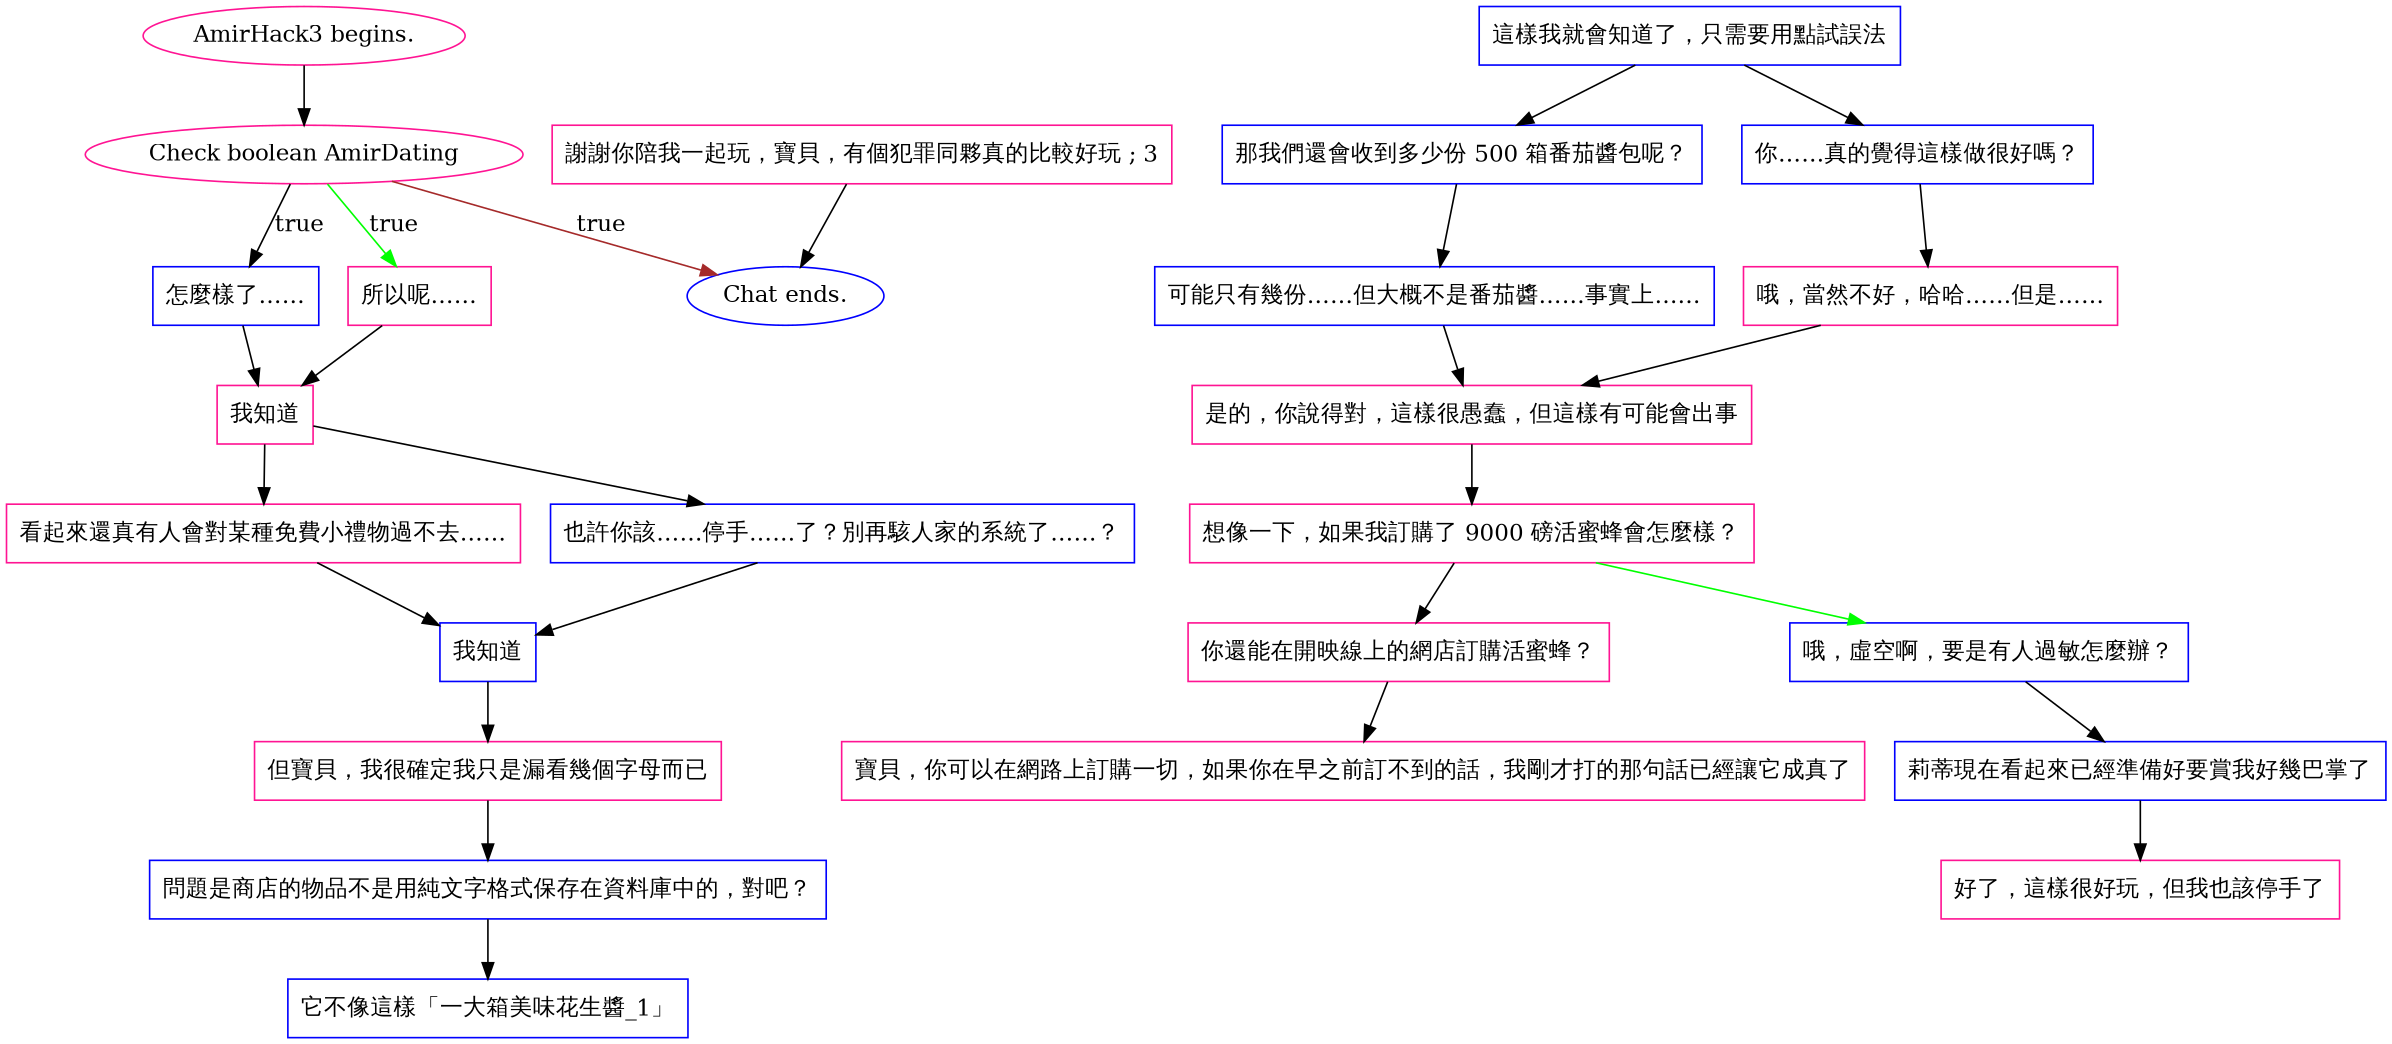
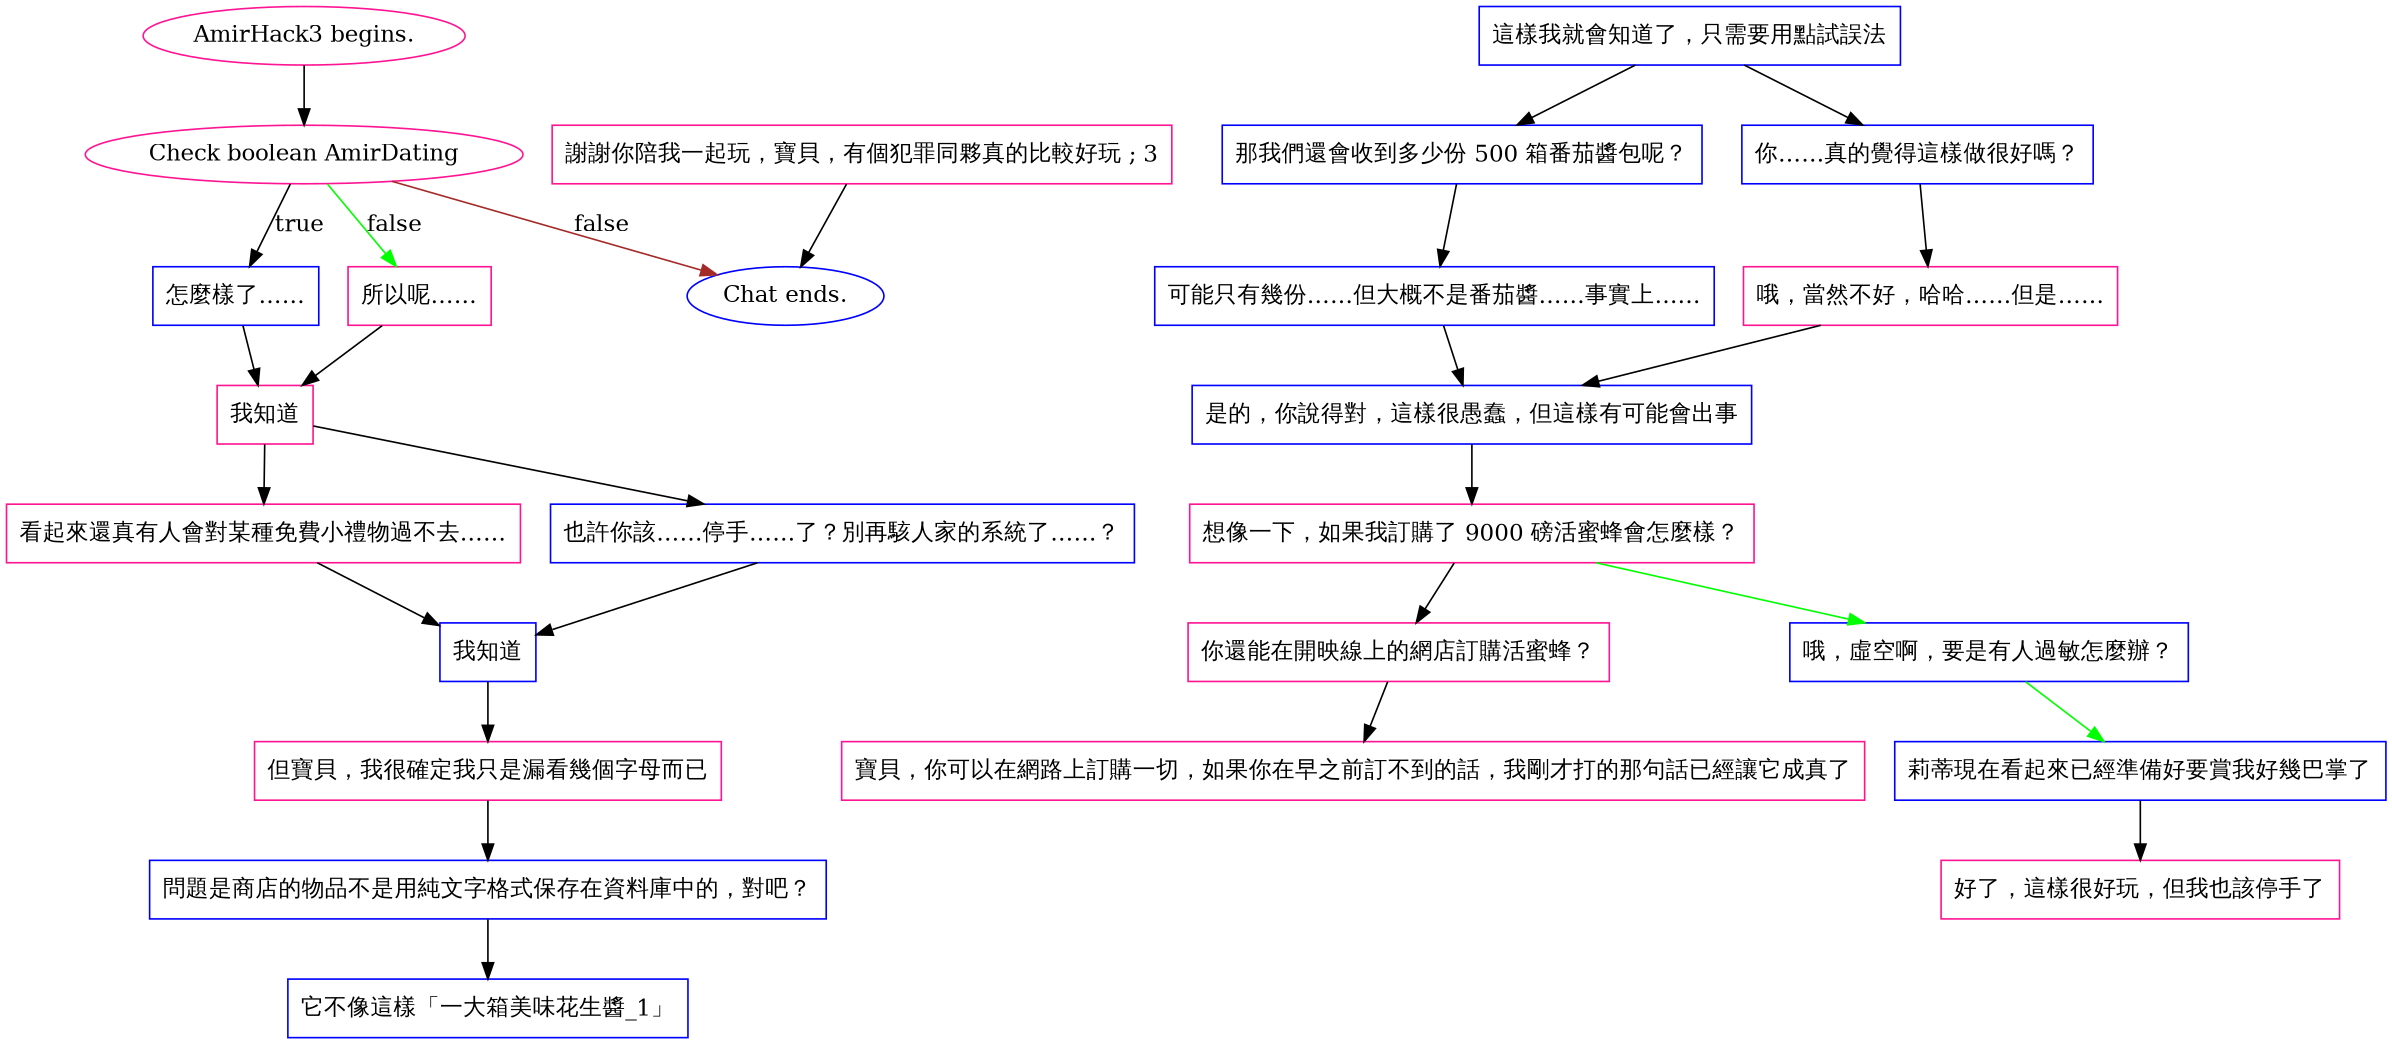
(394, 225) -> (394, 225)
(602, 225) -> (602, 225)
(1472, 415) -> (1472, 415)
(2058, 707) -> (2058, 707)
